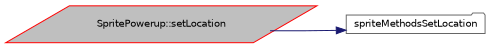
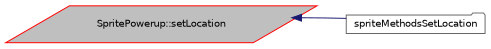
(303, 31) -> (324, 18)
